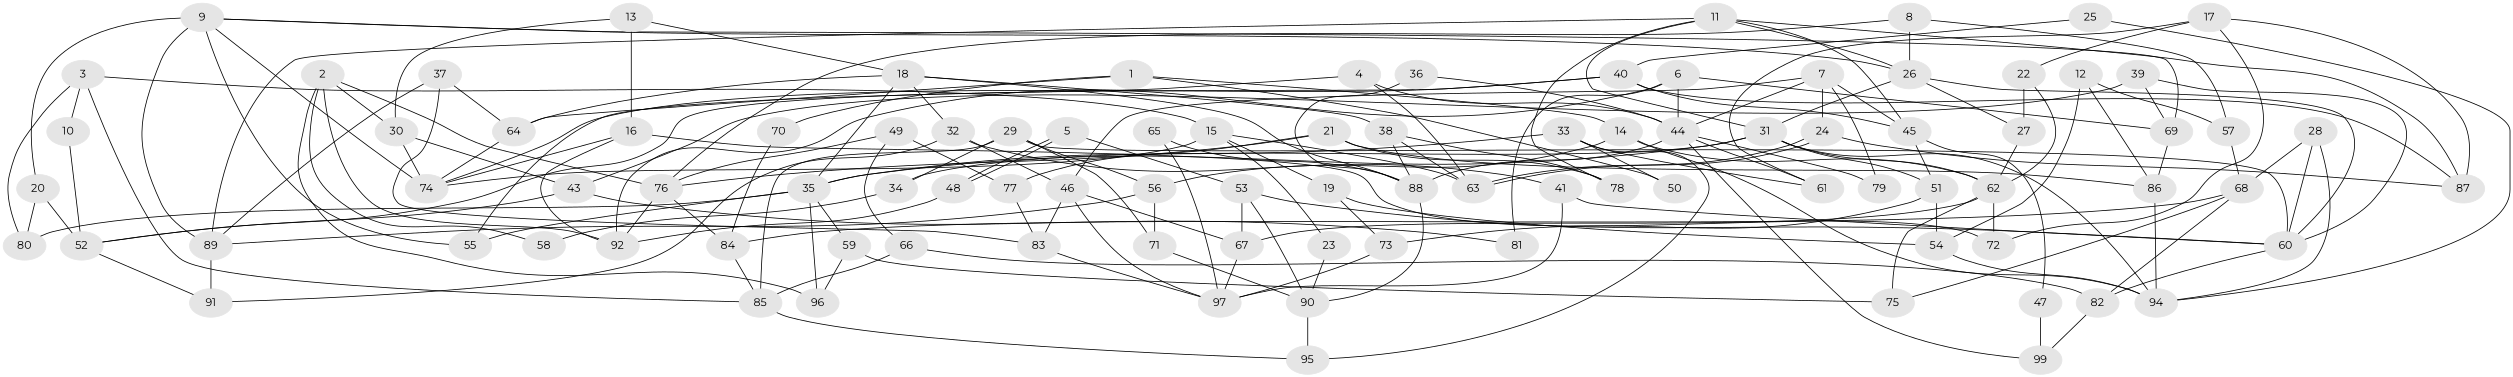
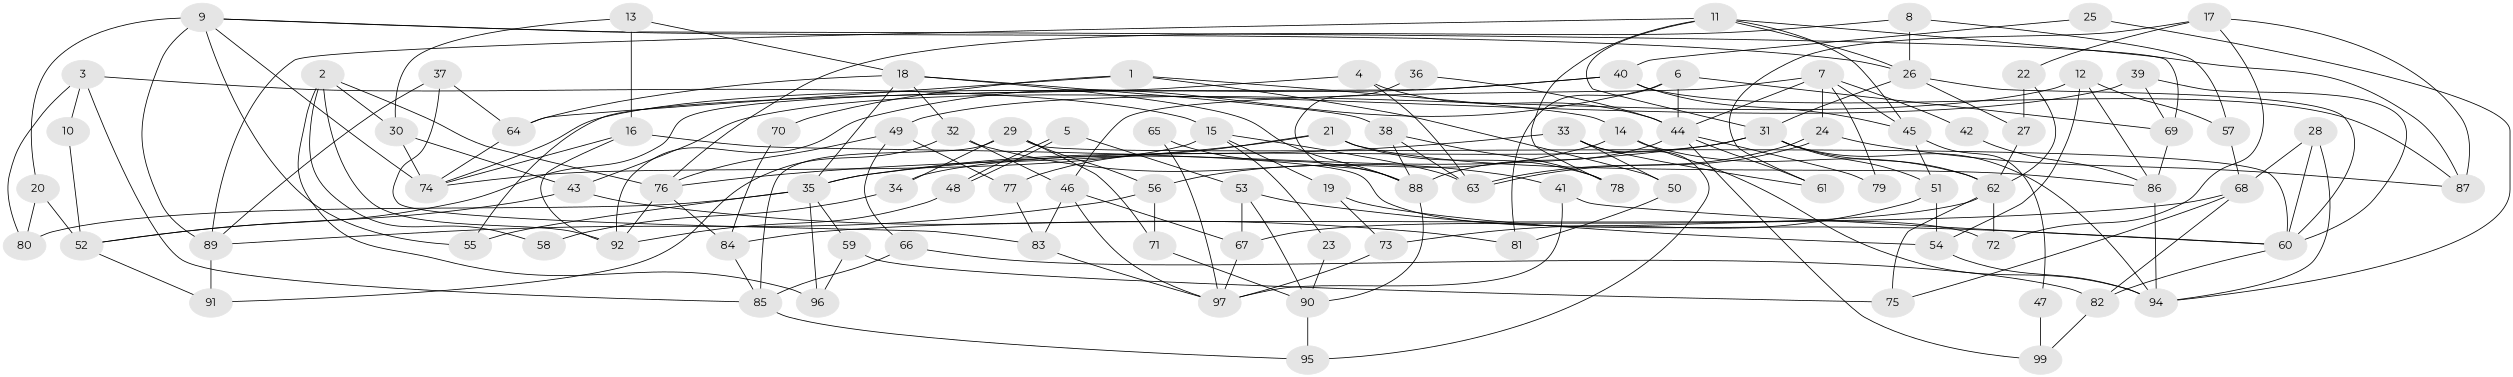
none -> (1489, 103)
none -> (1967, 132)
none -> (1610, 216)
